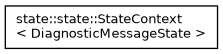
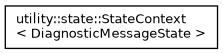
(111, 27) -> (111, 27)
